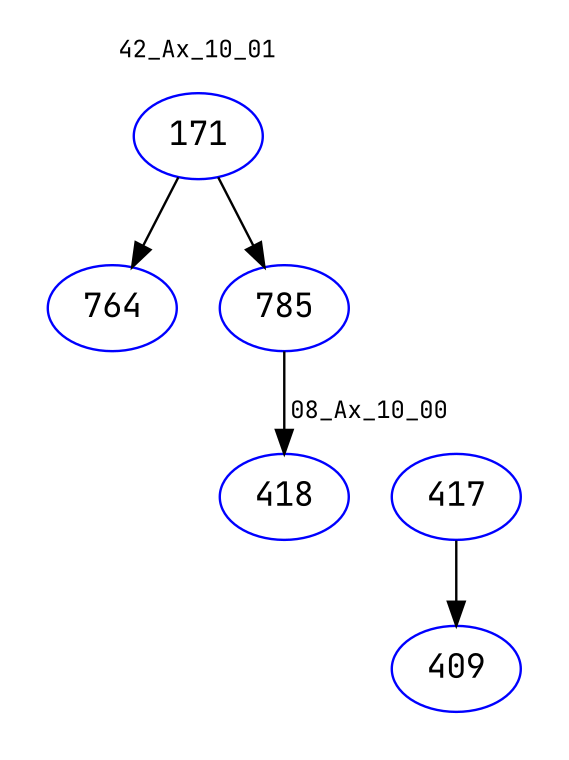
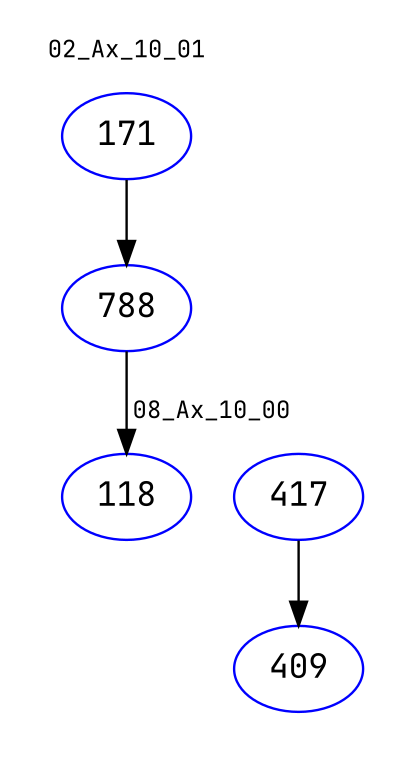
(198, 51) -> (128, 51)
(112, 308) -> none
(284, 308) -> (127, 308)
(284, 497) -> (127, 497)
